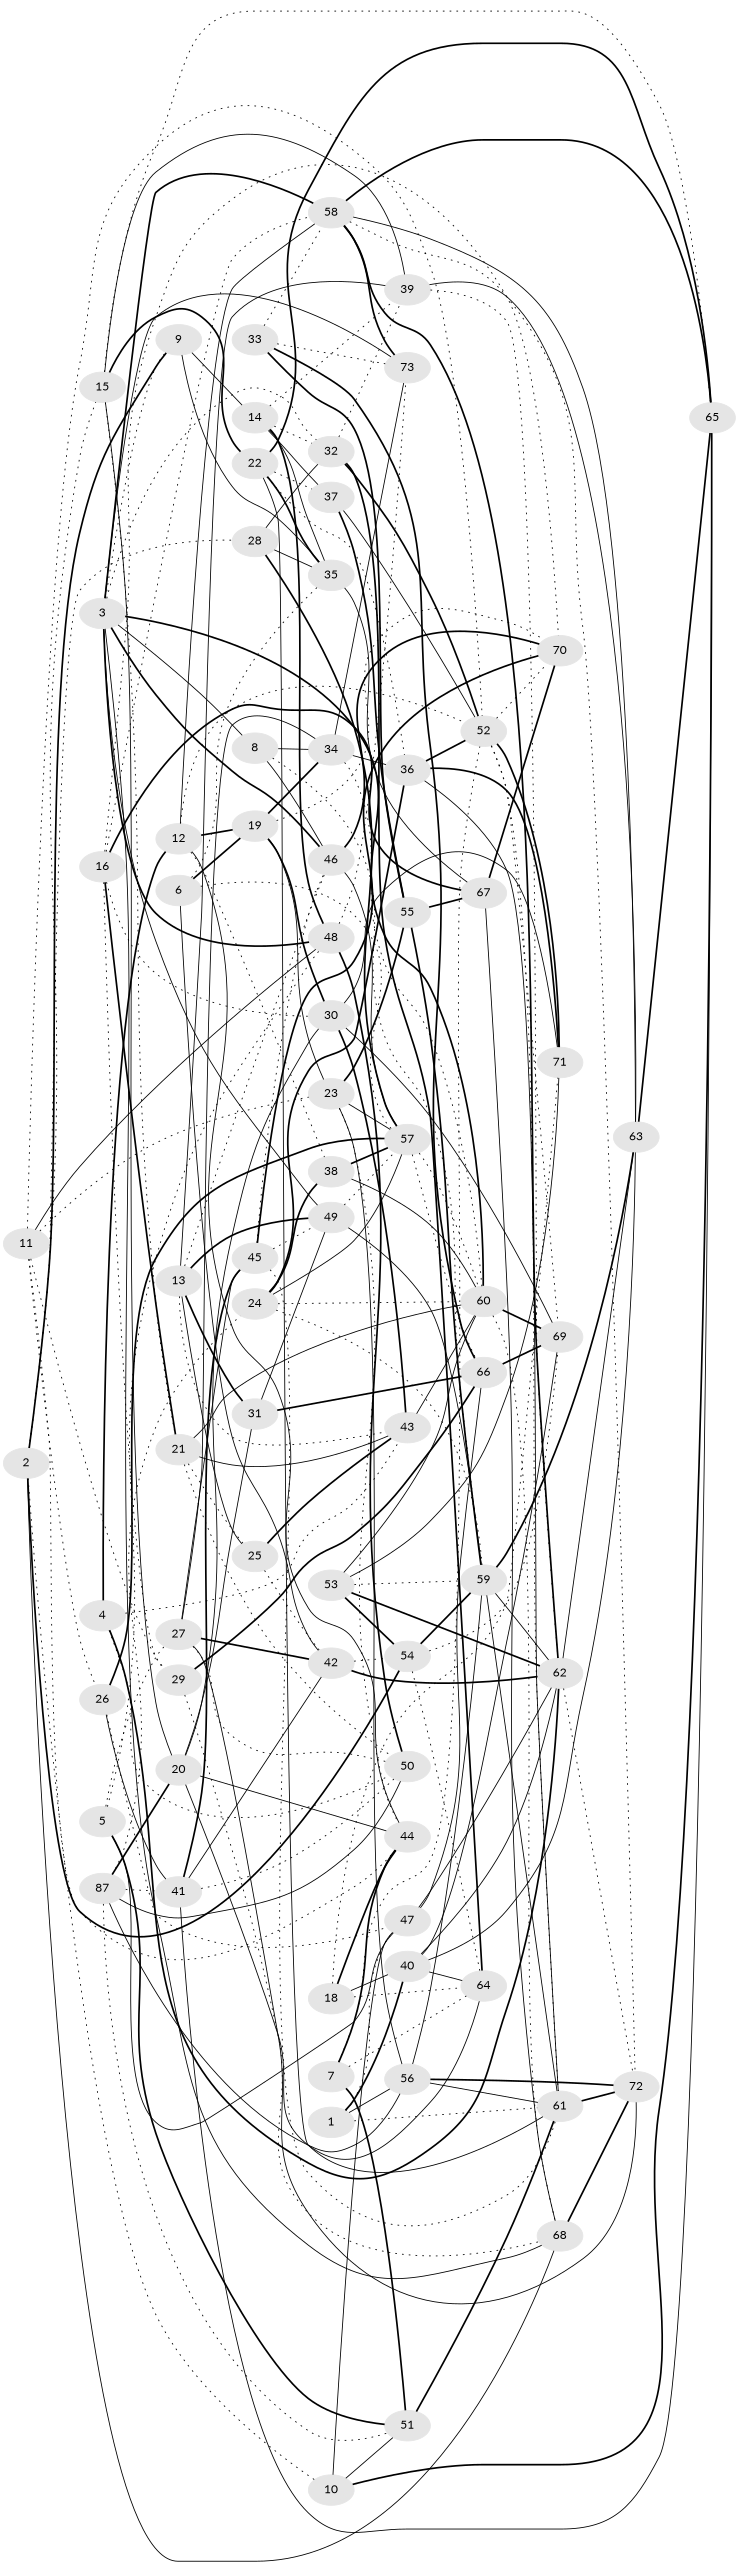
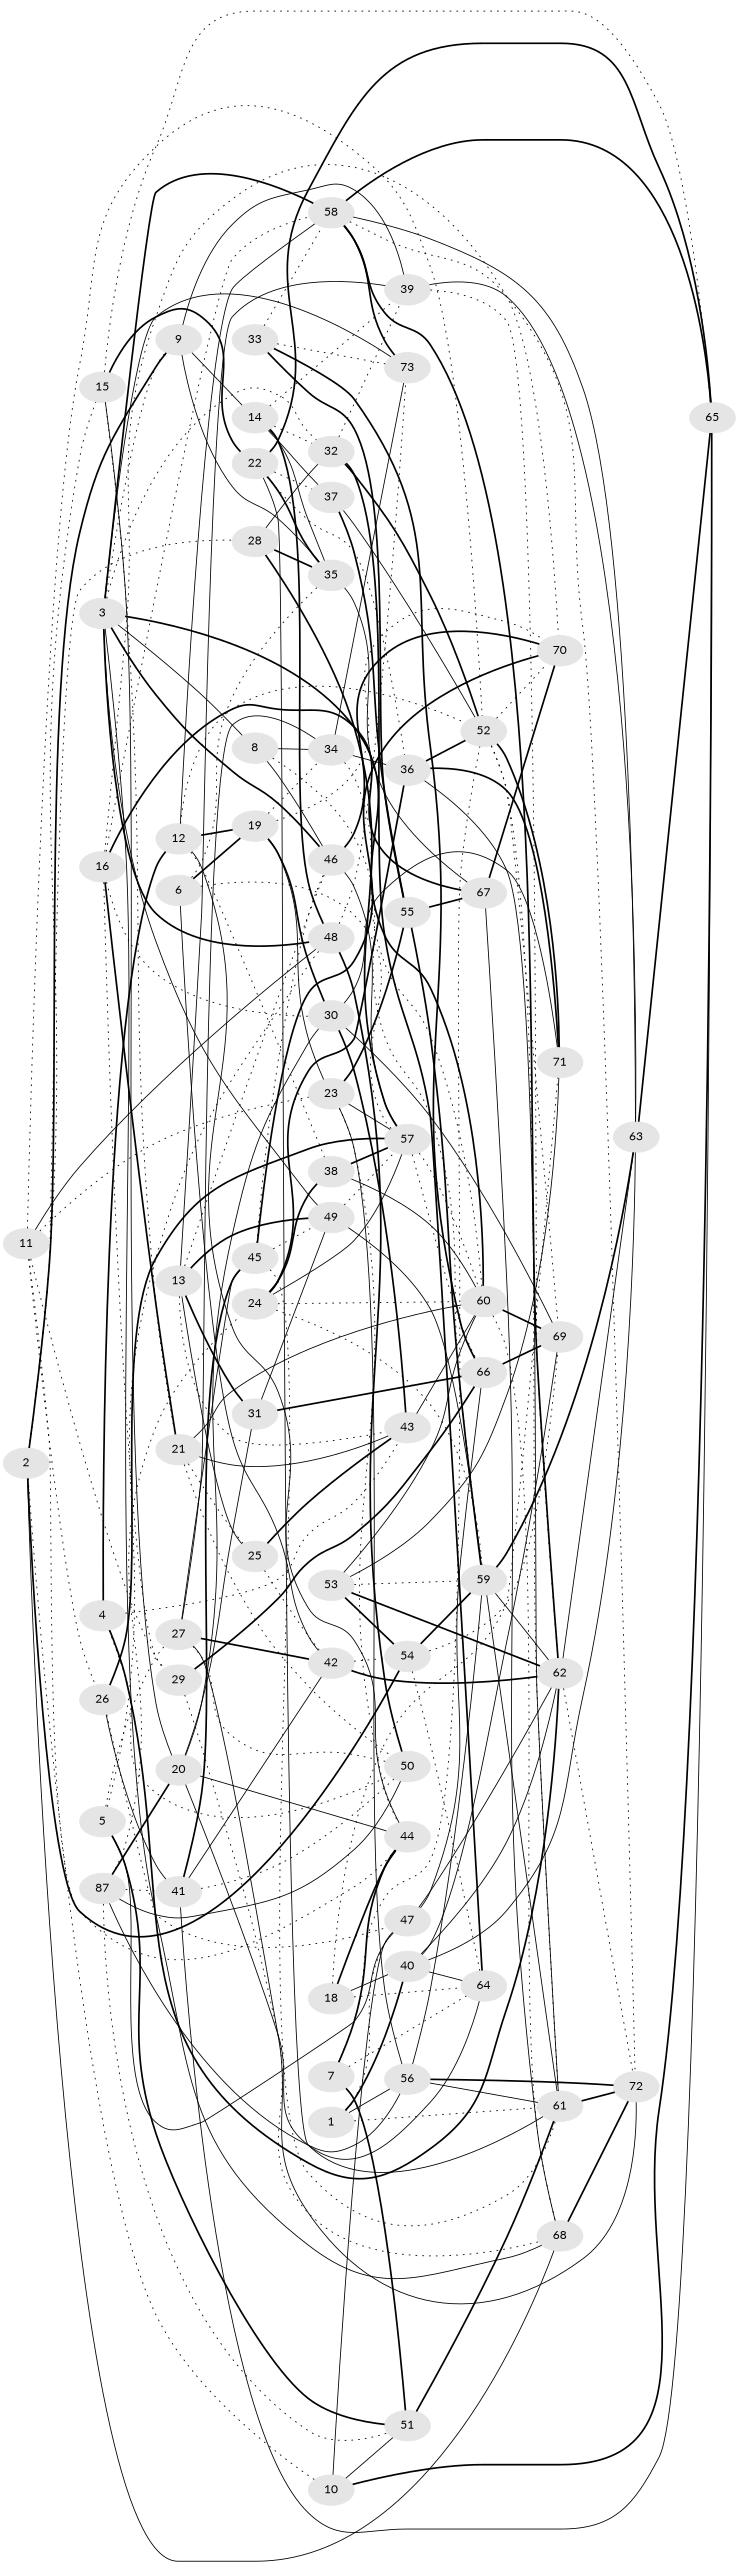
(208, 142) -> (275, 197)
(292, 558) -> (292, 558)
(293, 788) -> (293, 788)
